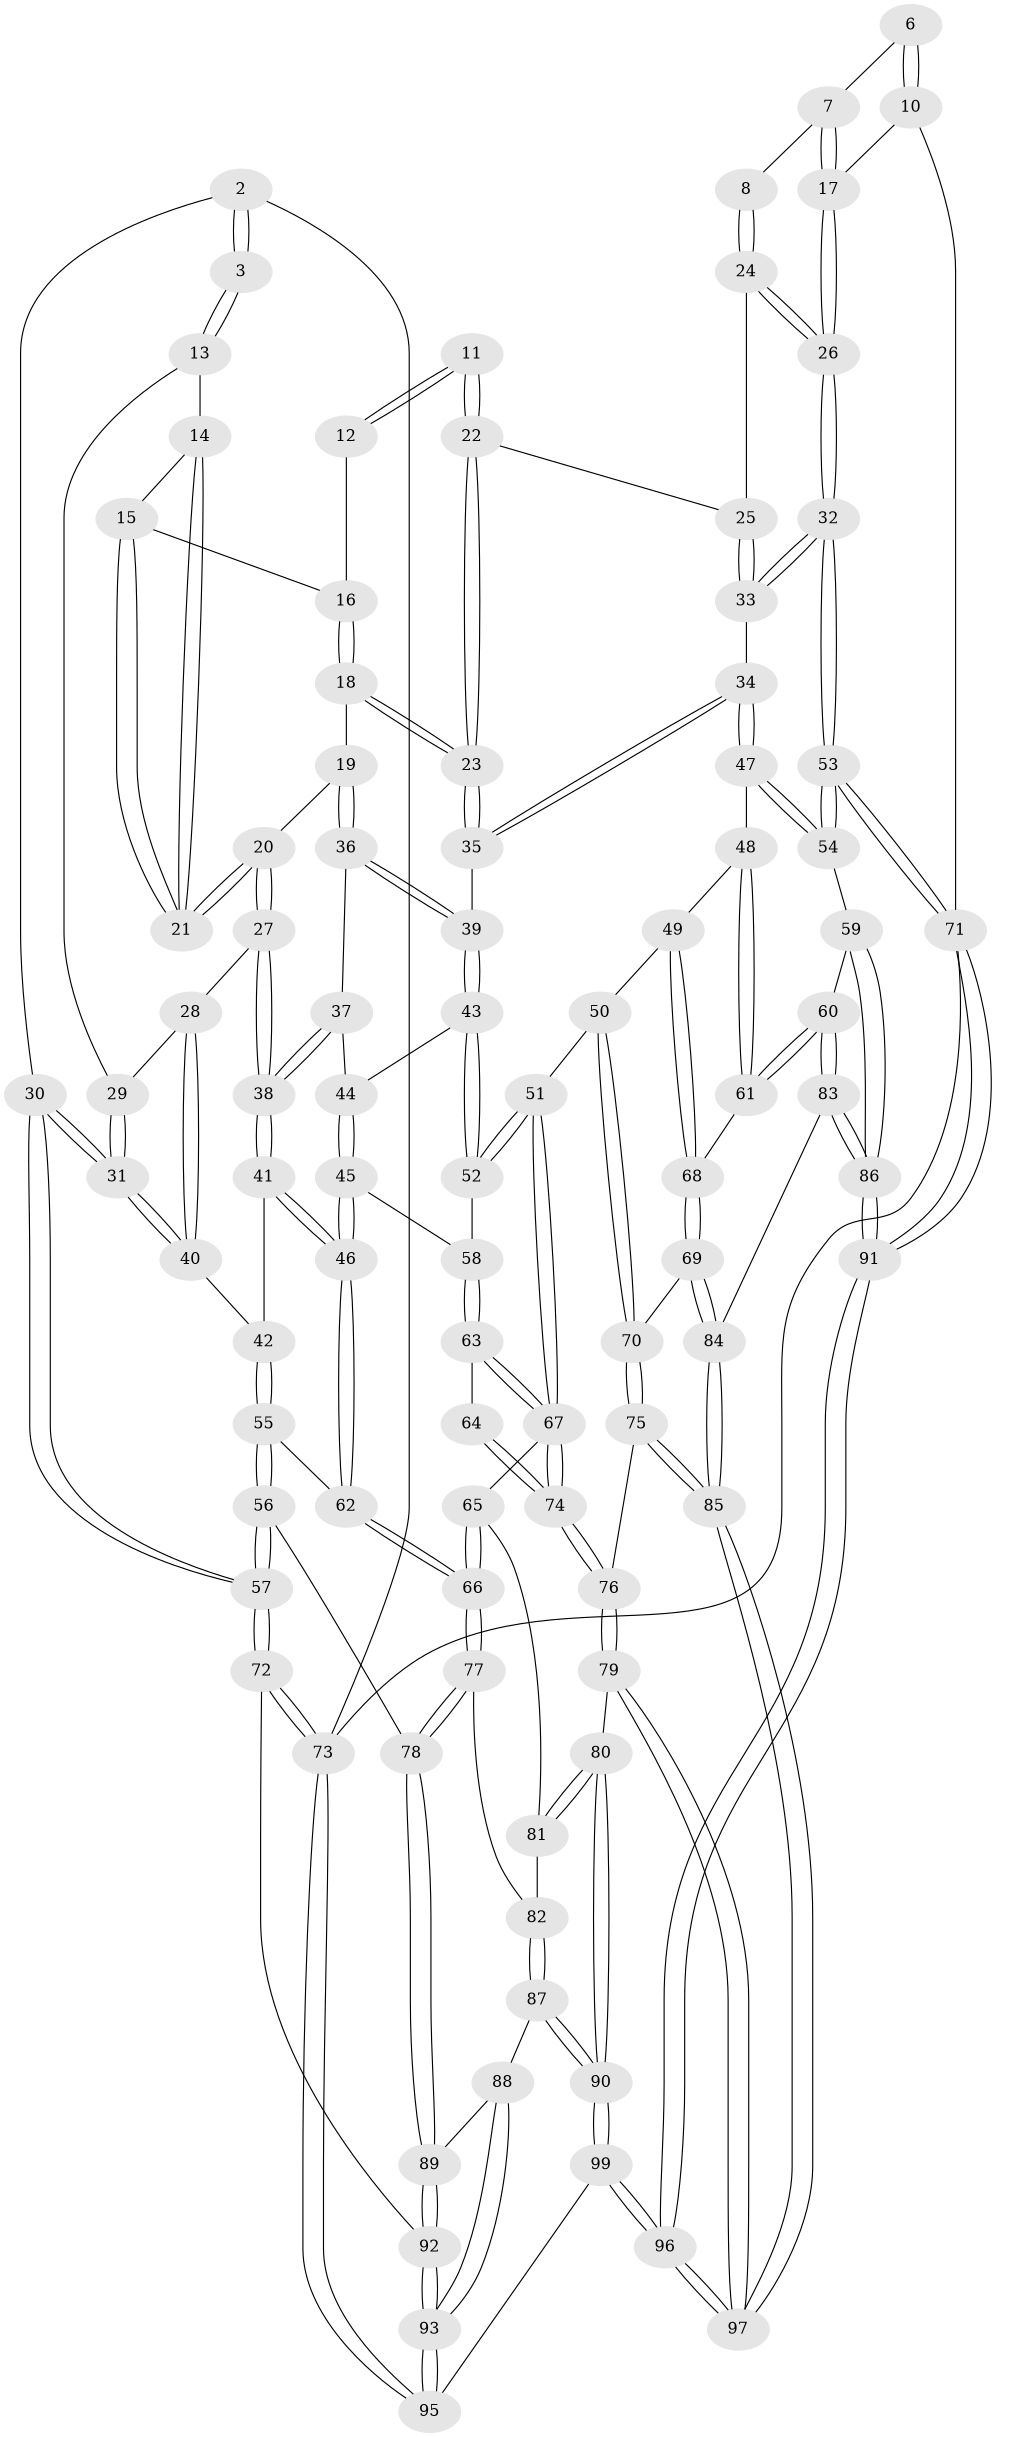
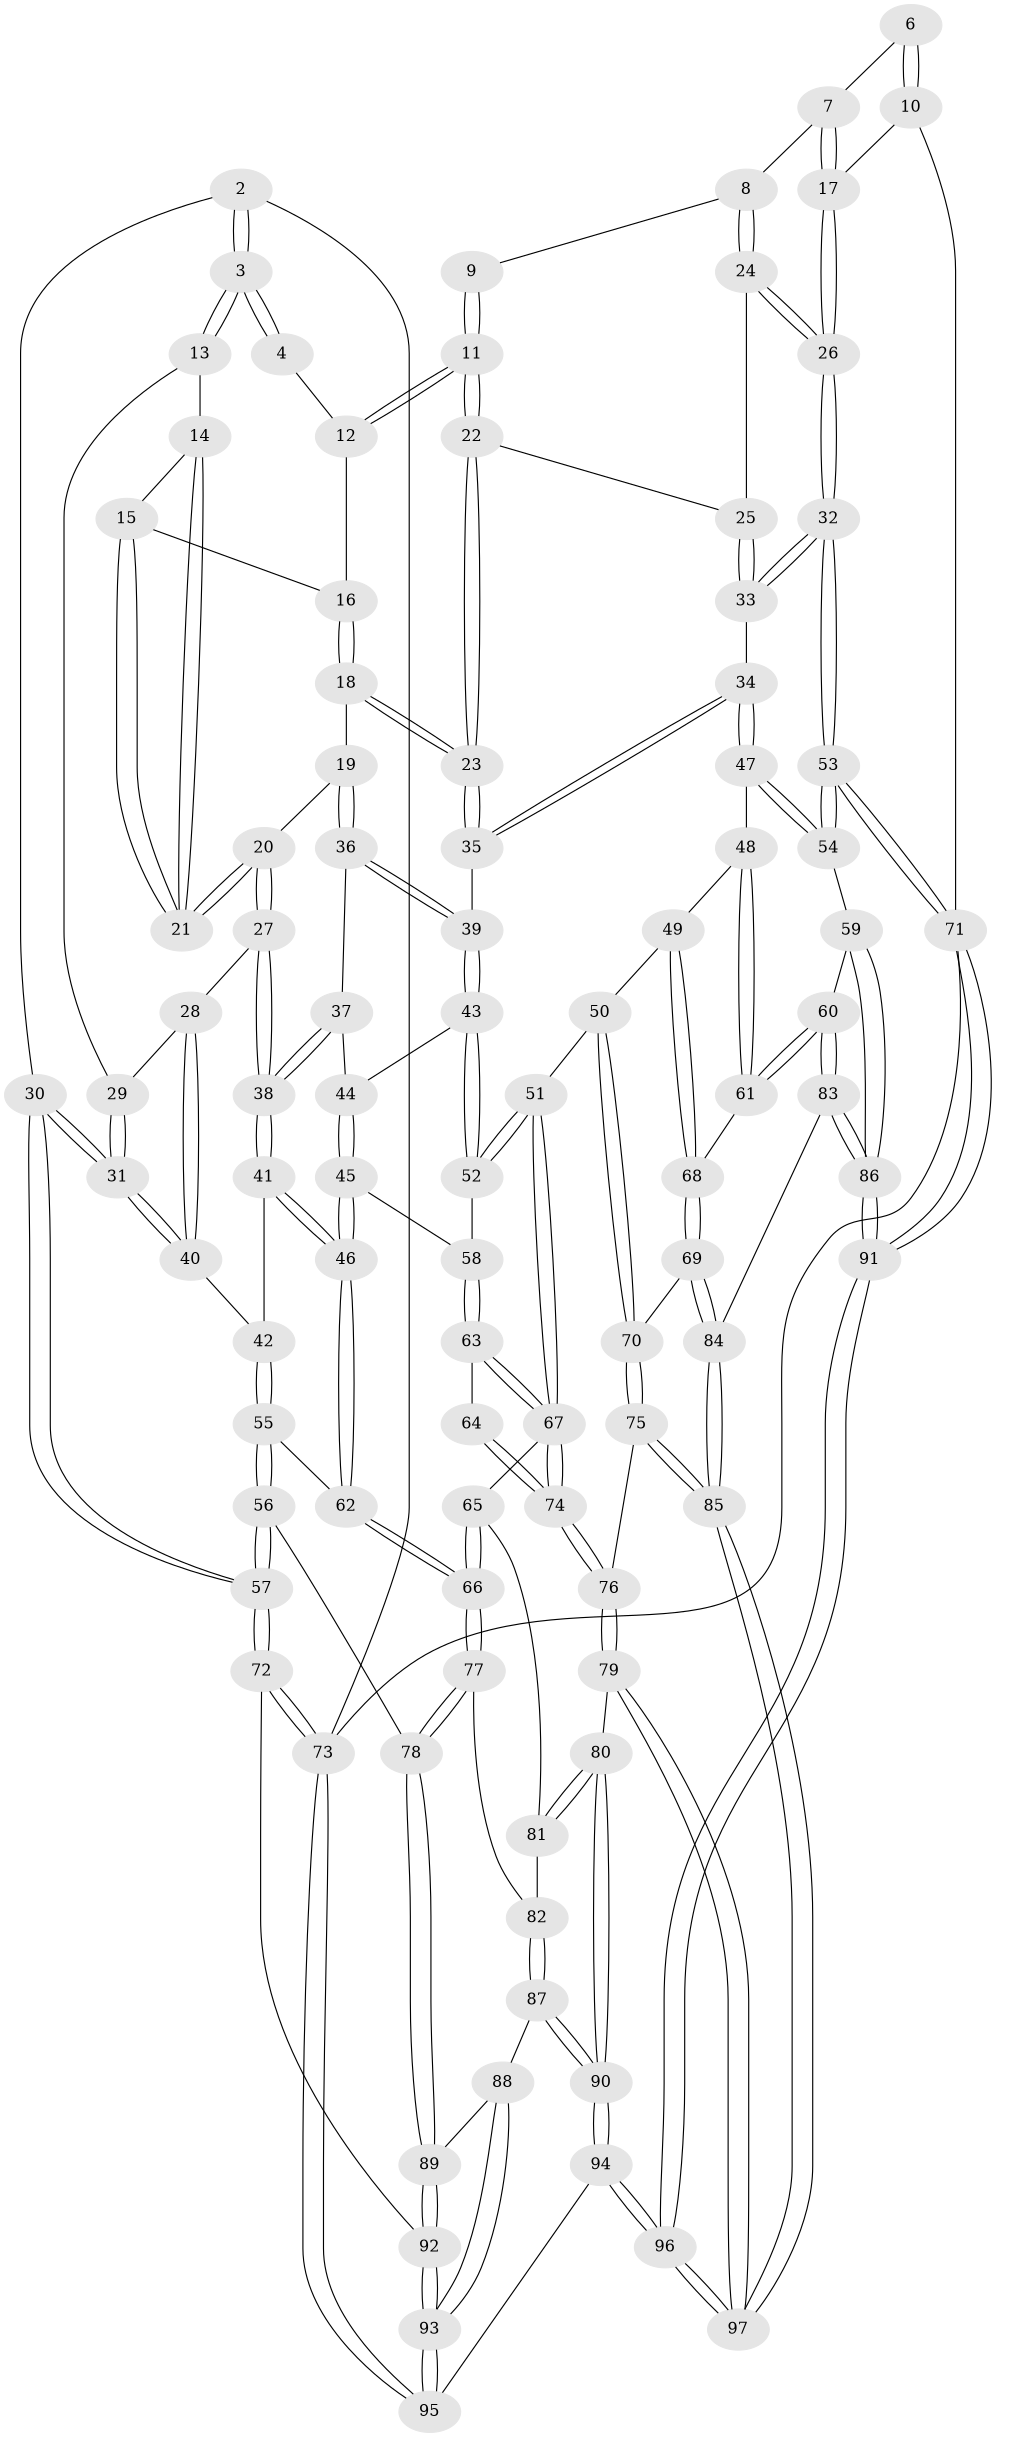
none -> (472, 272)
none -> (282, 354)
(601, 2165) -> (601, 2165)
